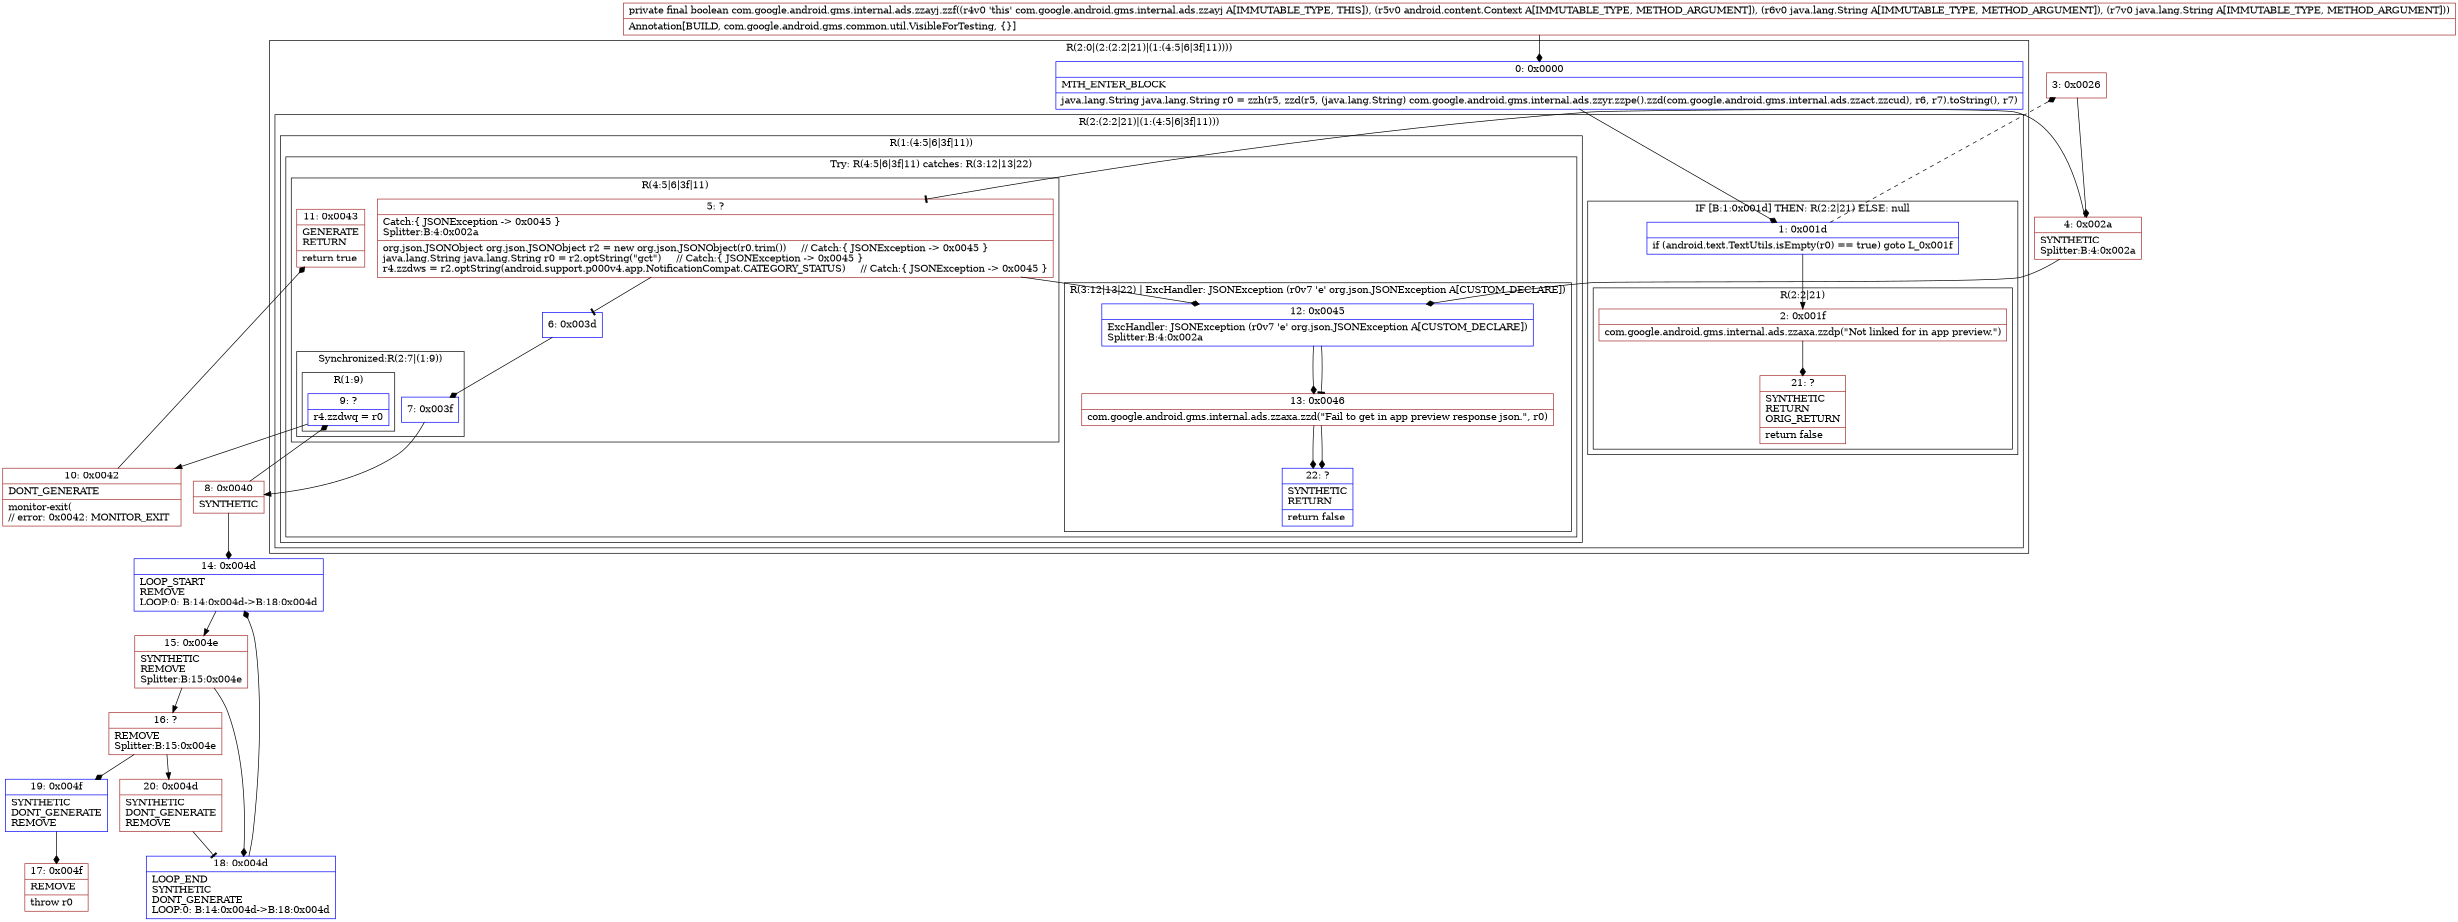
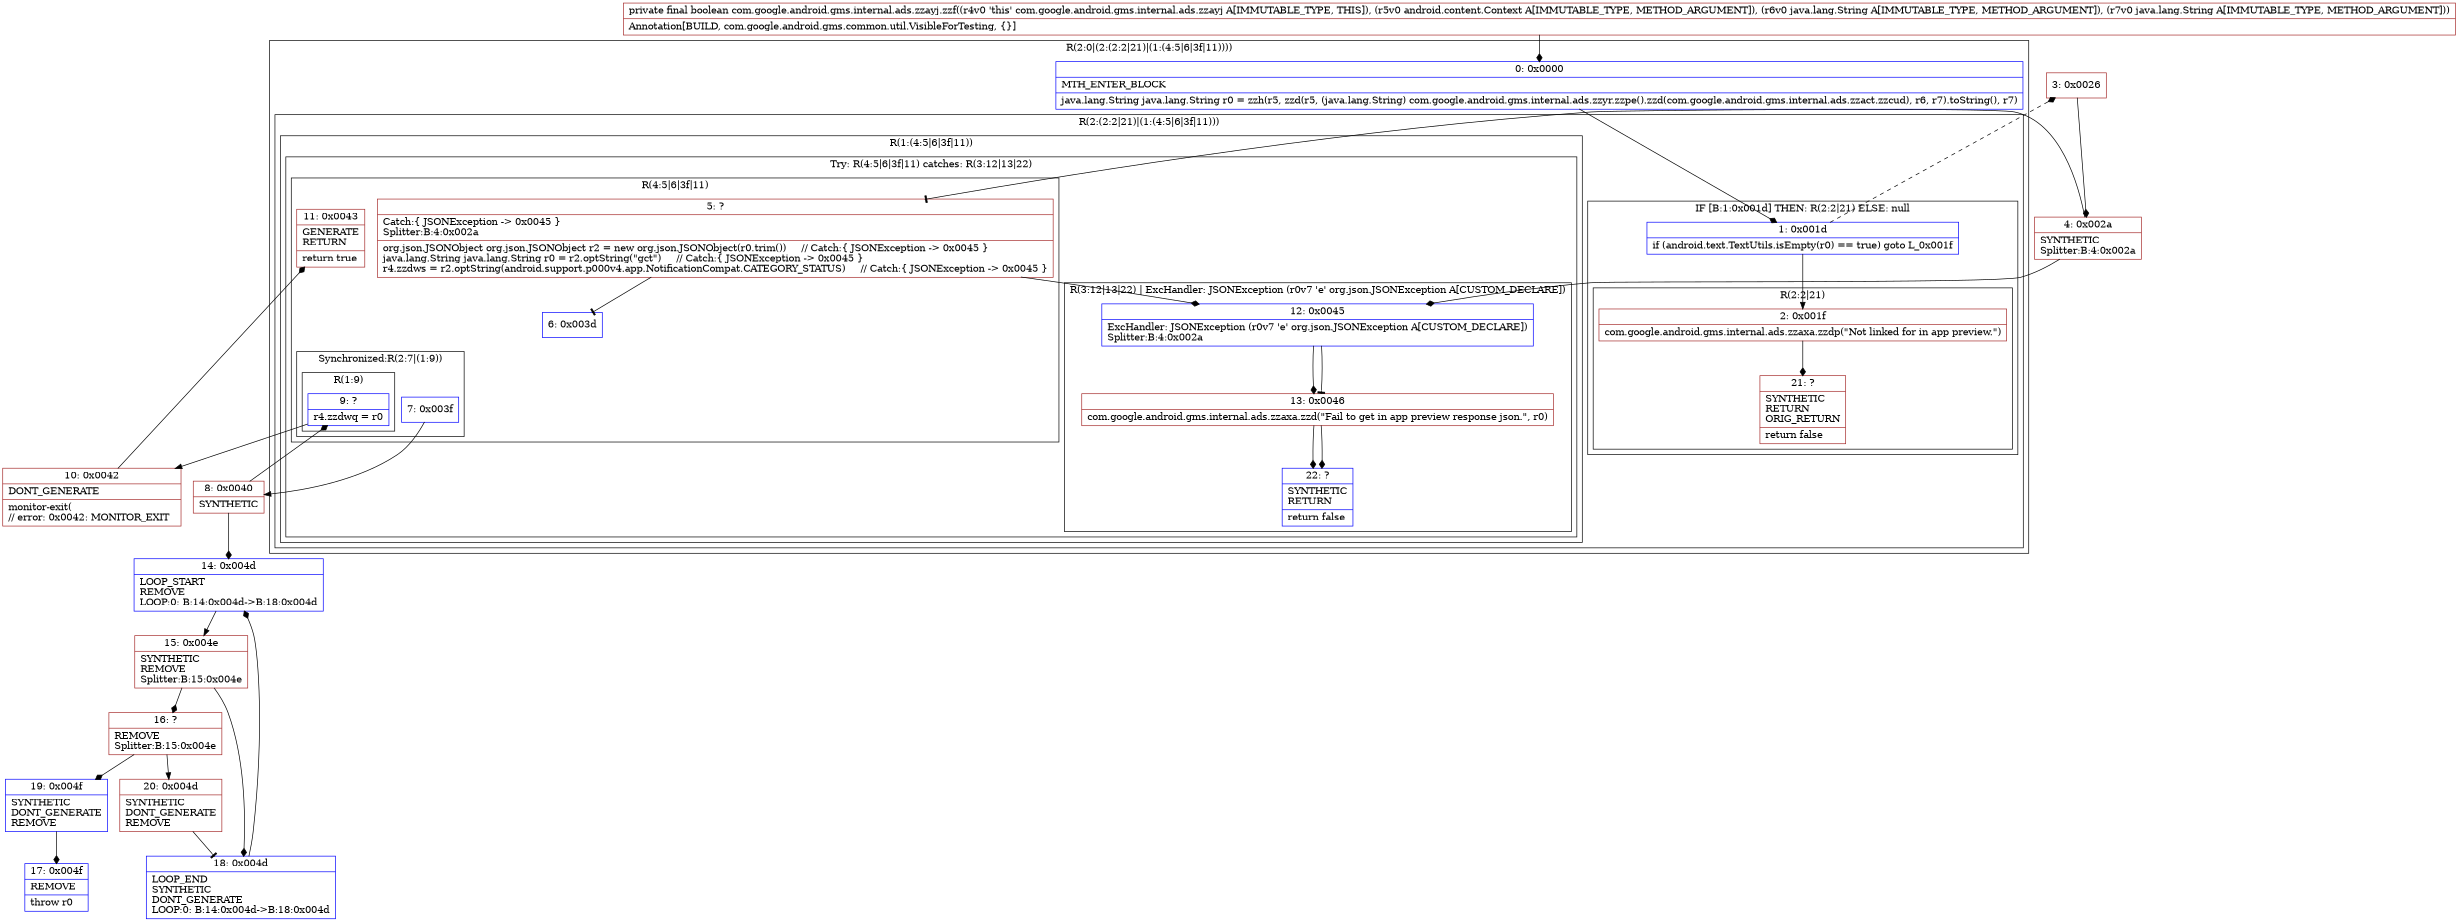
(505, 365) -> none
(179, 697) -> (179, 697)
(56, 887) -> (56, 887)
